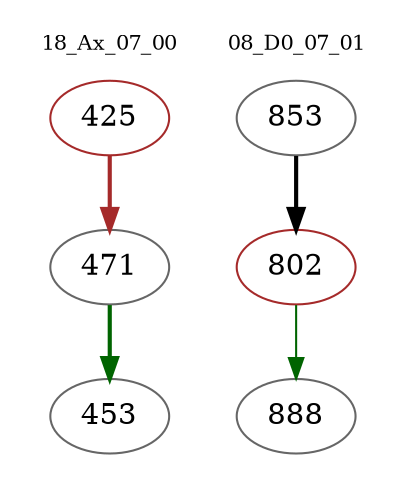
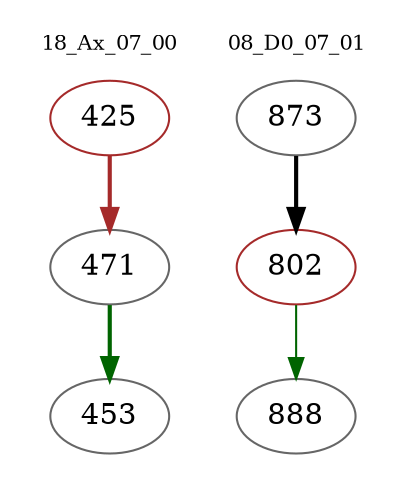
(296, 118) -> (296, 118)
